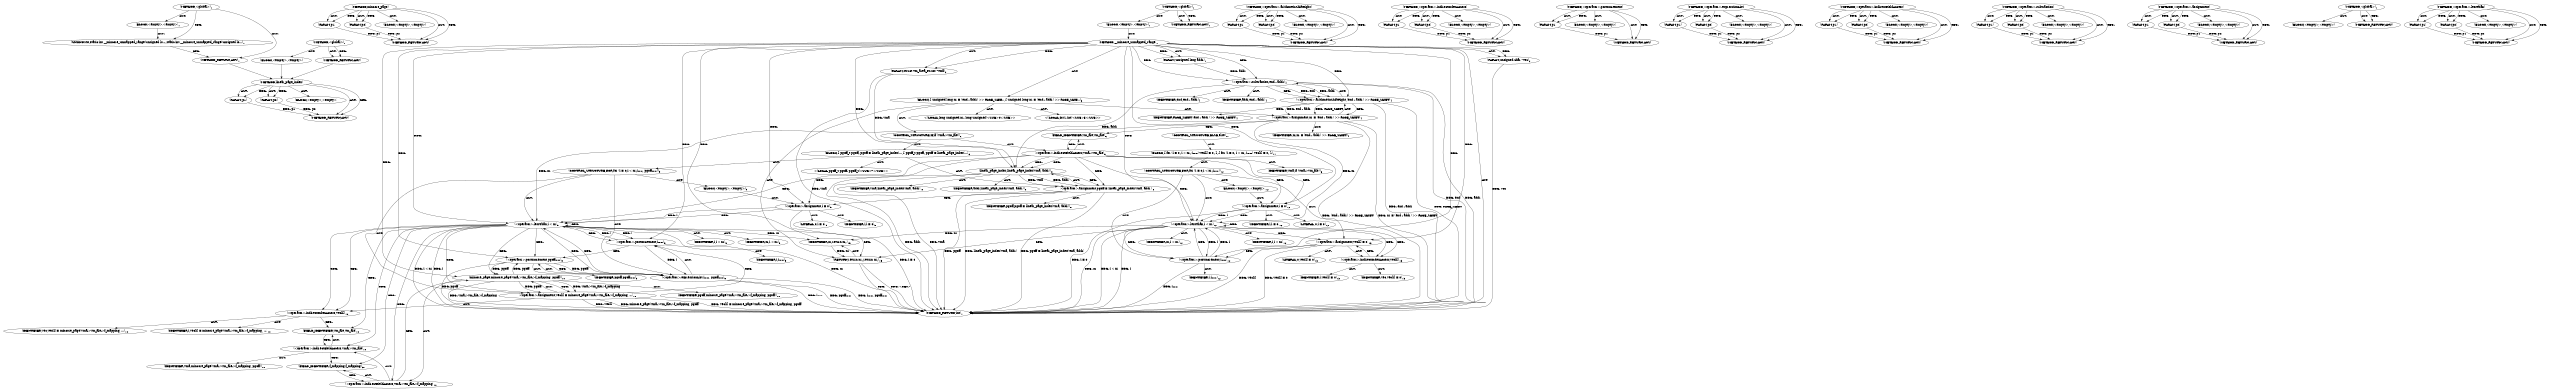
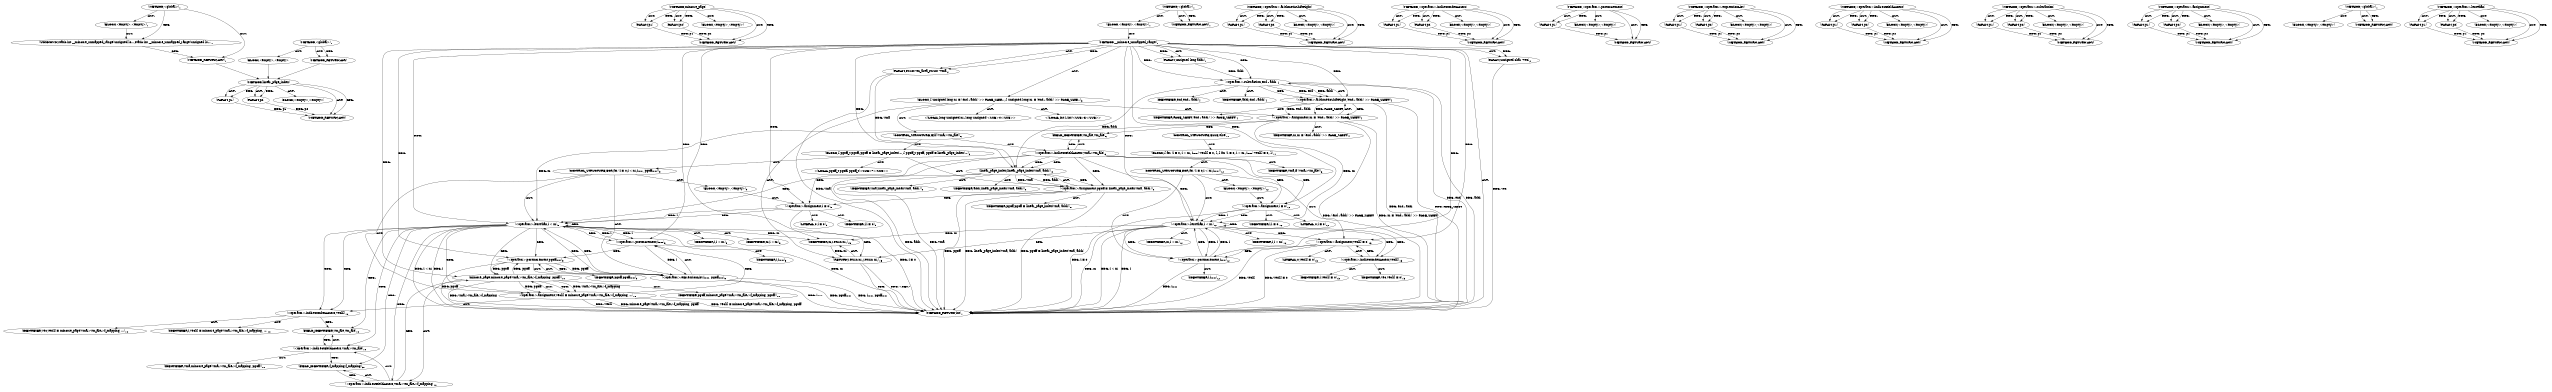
(1281, 109) -> (1281, 109)
(410, 331) -> (410, 331)
